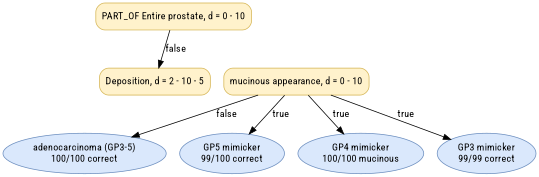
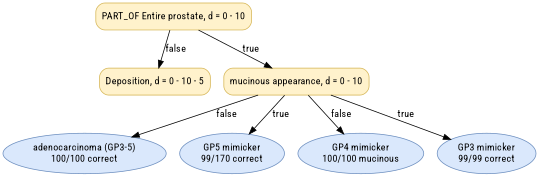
none -> (232, 47)
(155, 82) -> (155, 82)
(341, 114) -> (341, 114)
(232, 159) -> (232, 159)
